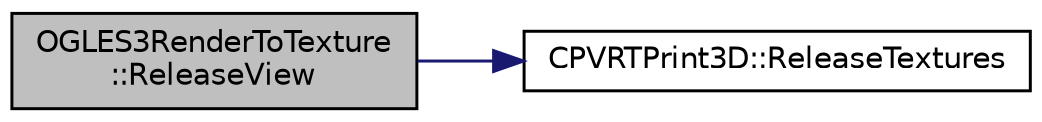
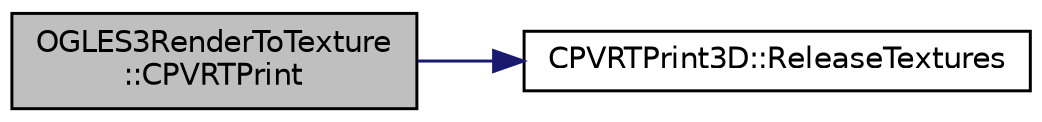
(214, 61) -> (214, 61)
